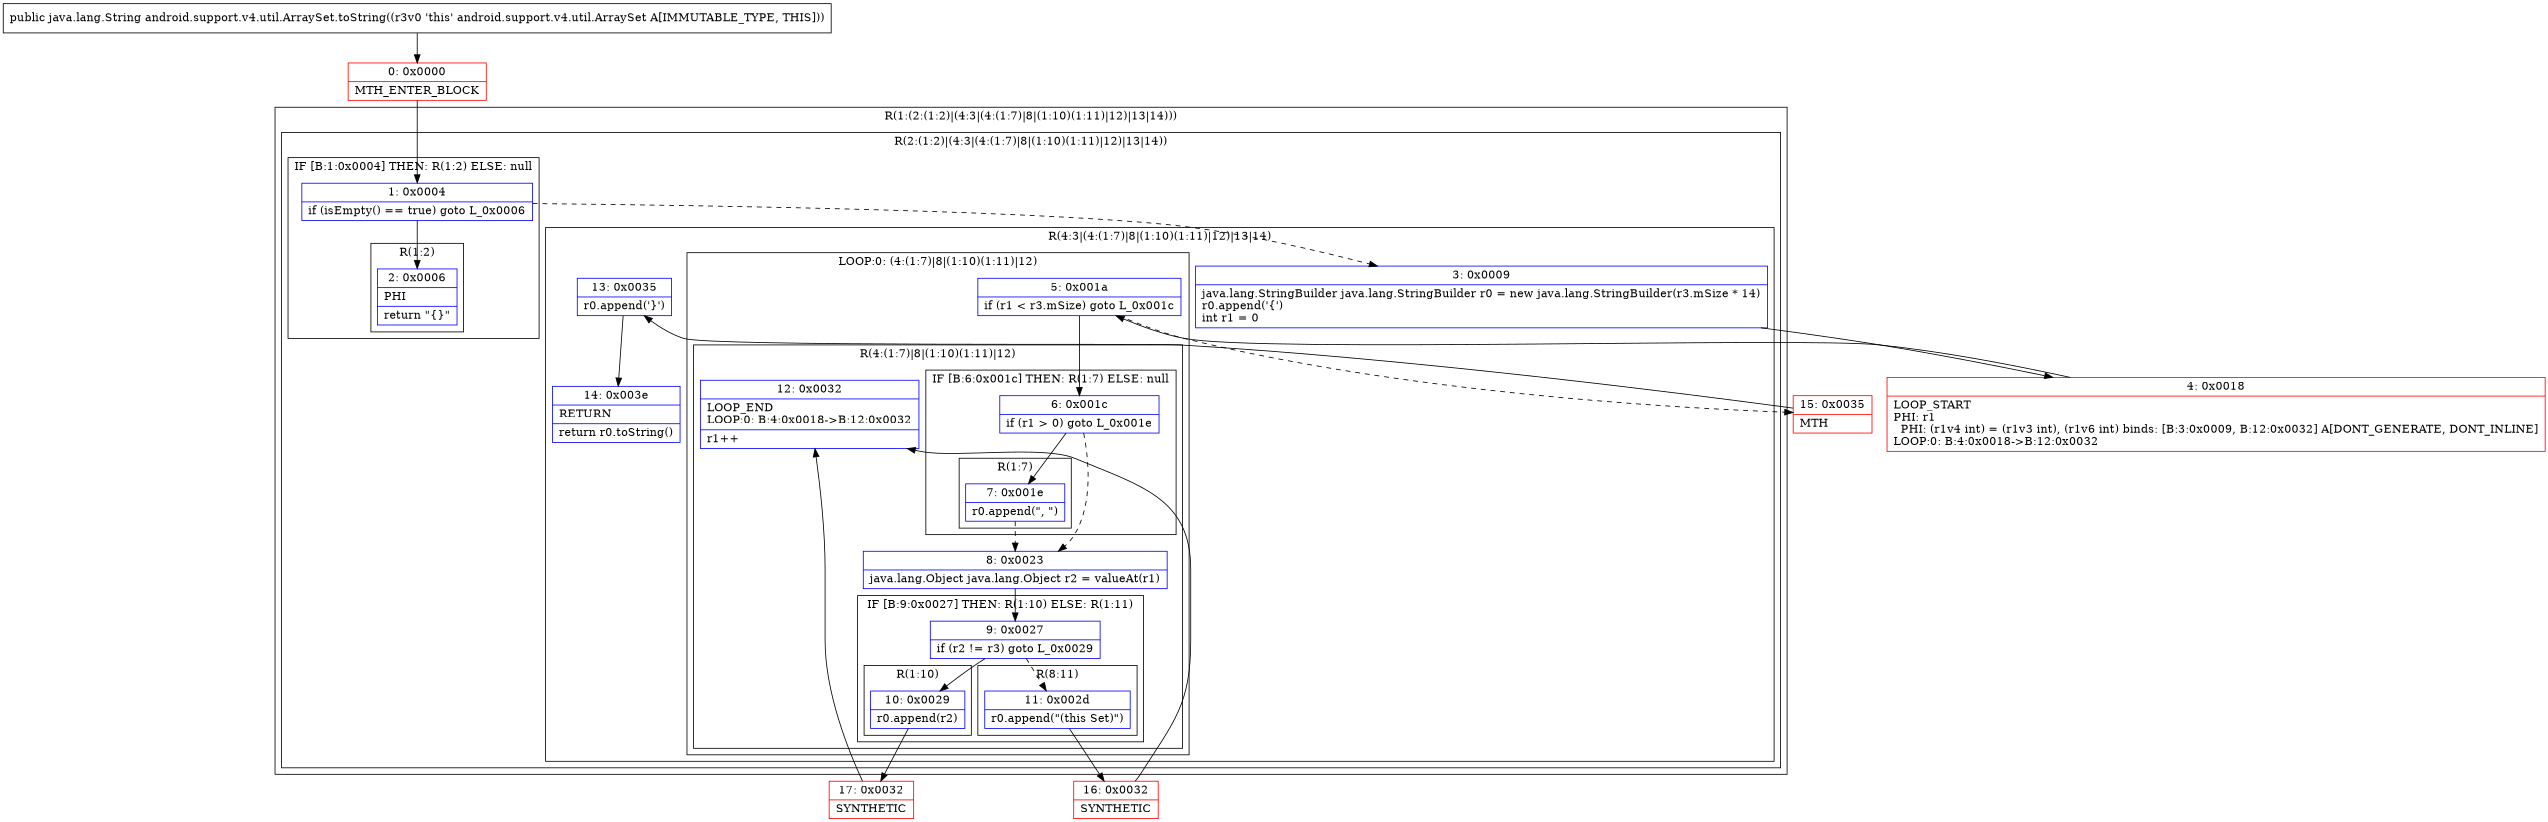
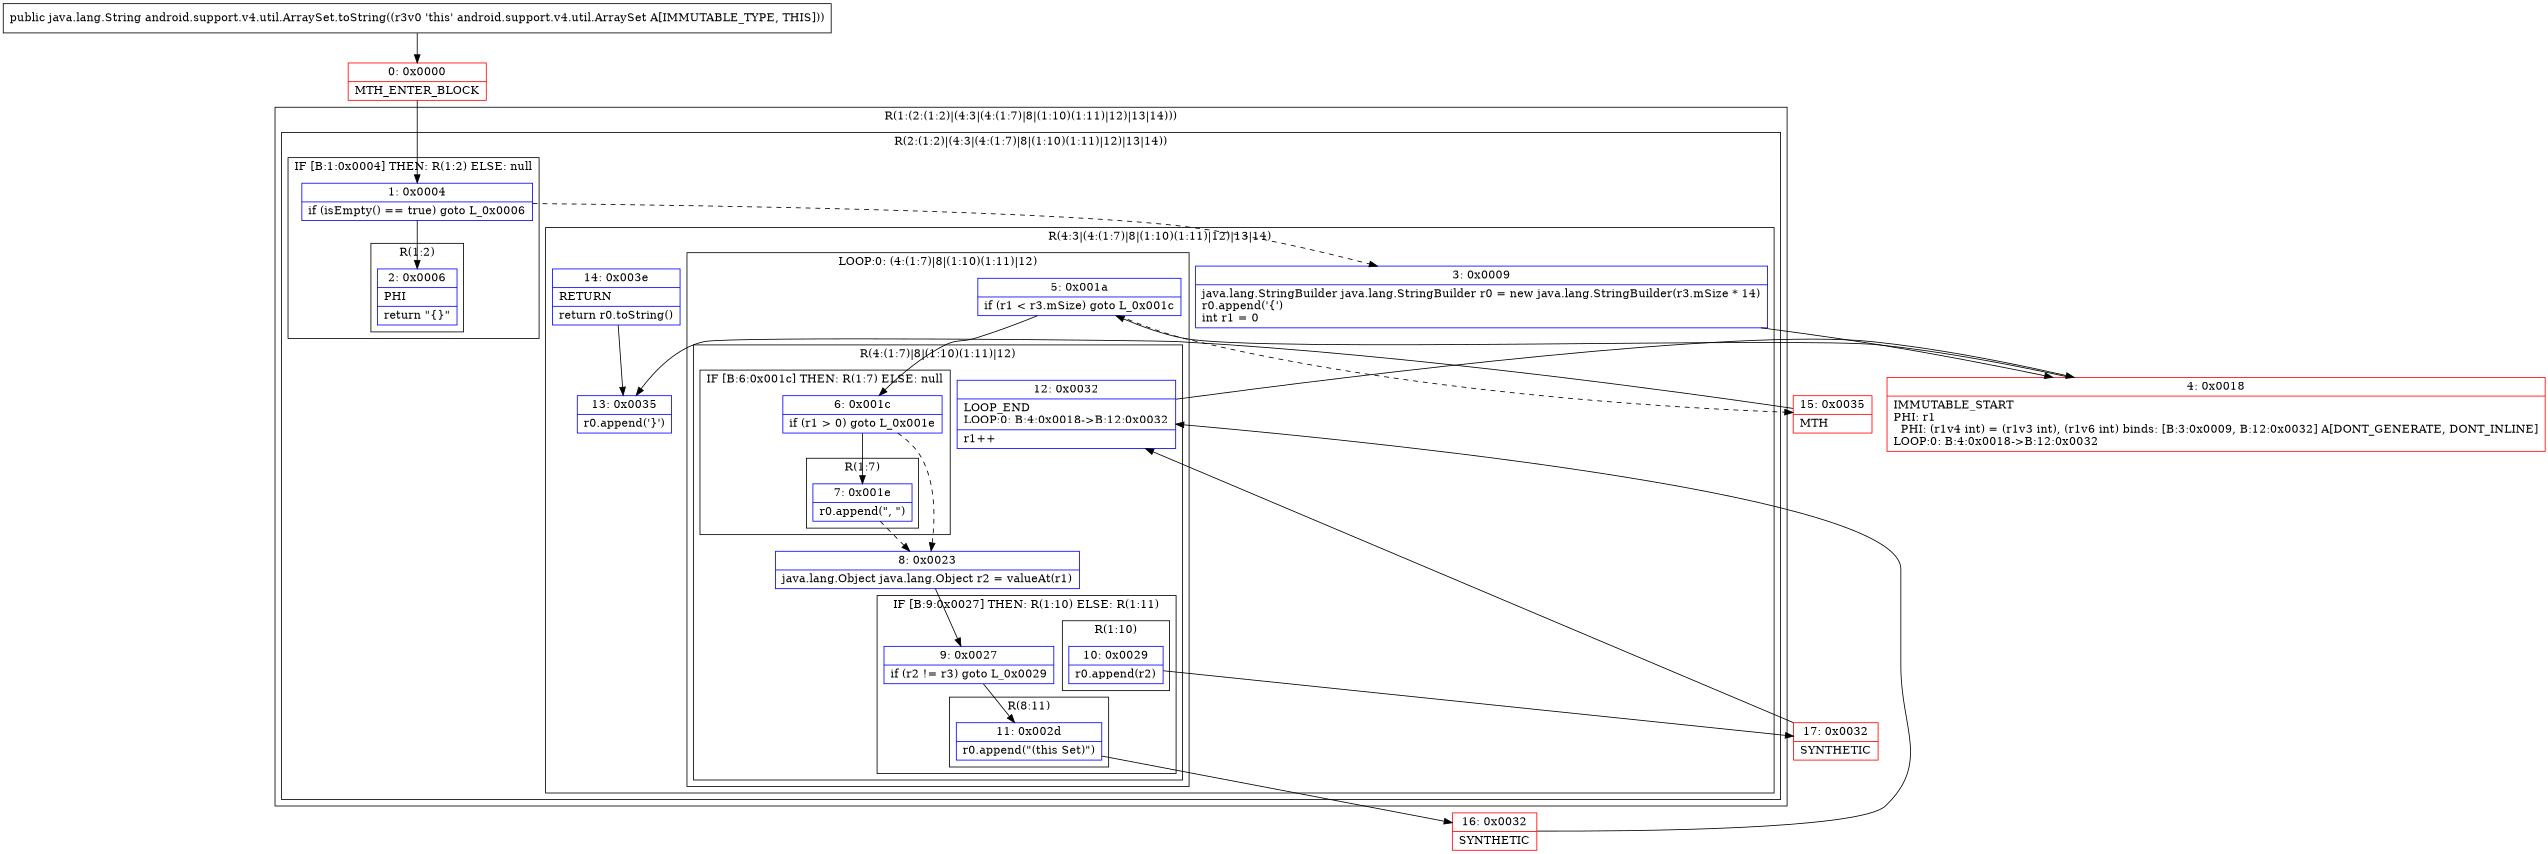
(621, 347) -> (620, 356)
none -> (1621, 349)
(1933, 405) -> (1954, 405)
(1034, 671) -> (998, 702)
(966, 672) -> none
